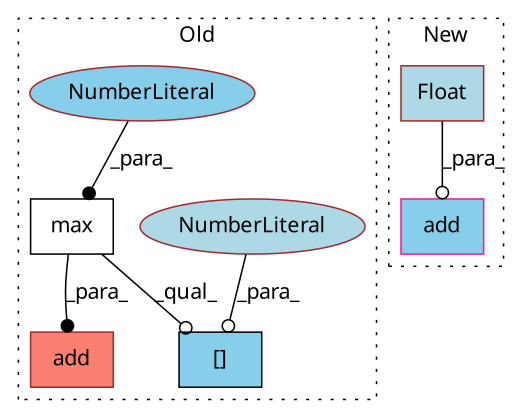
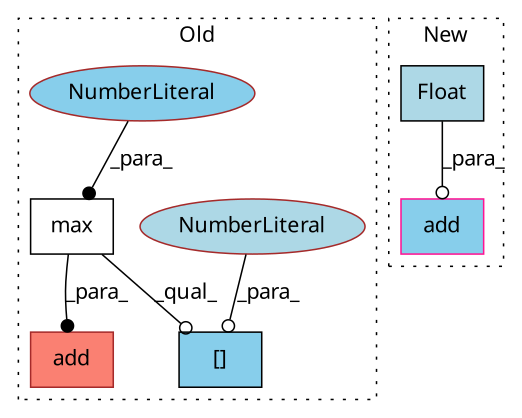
(442, 93) -> (442, 93)
